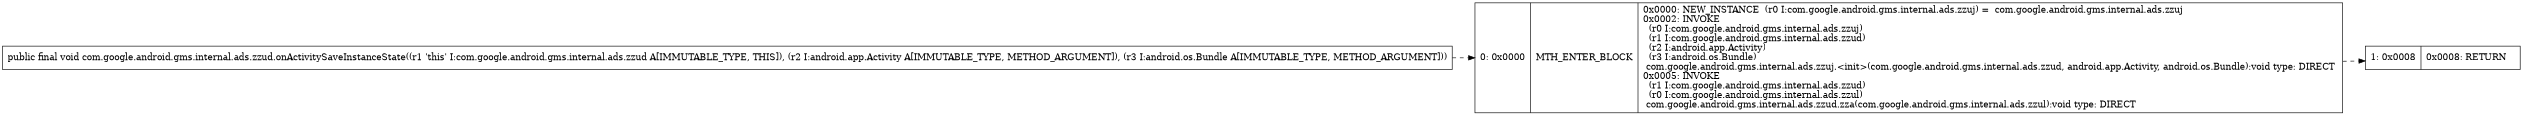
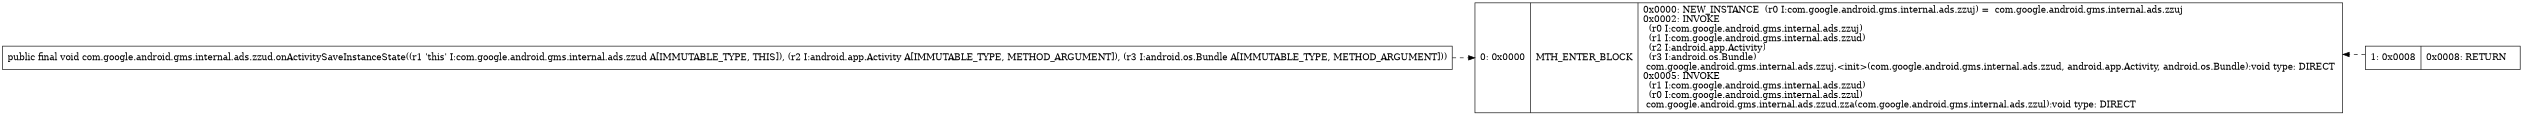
(2351, 61) -> (2357, 55)
